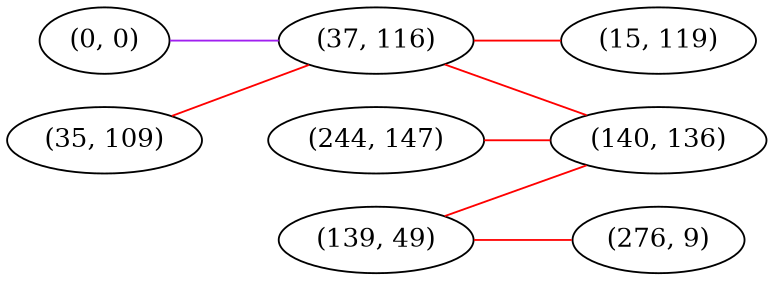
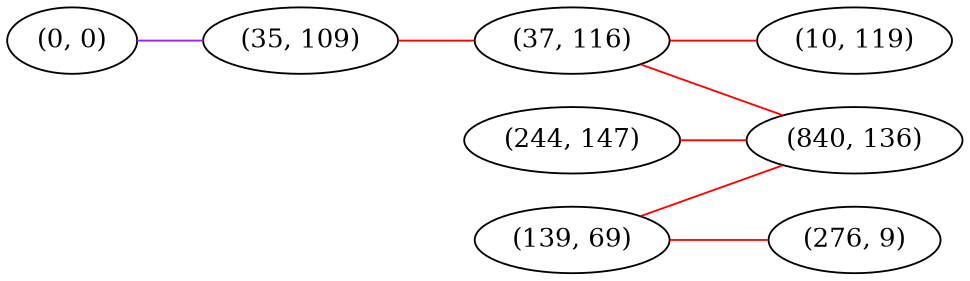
(224, 41) -> (170, 41)
(659, 41) -> (855, 41)
(659, 140) -> (855, 140)
(376, 240) -> (572, 240)
